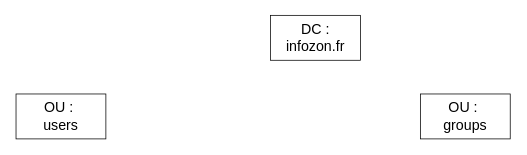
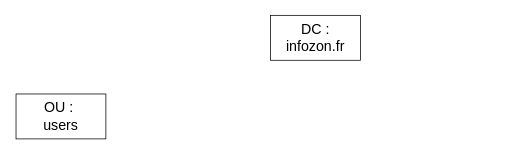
(465, 117) -> none
